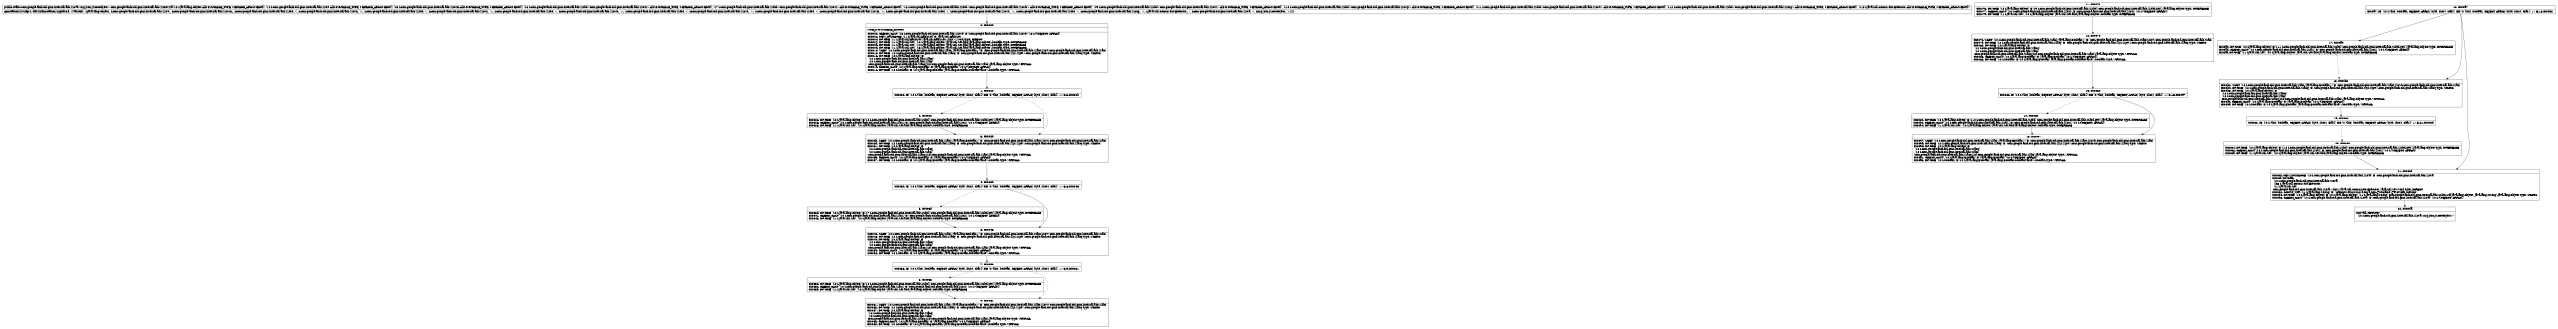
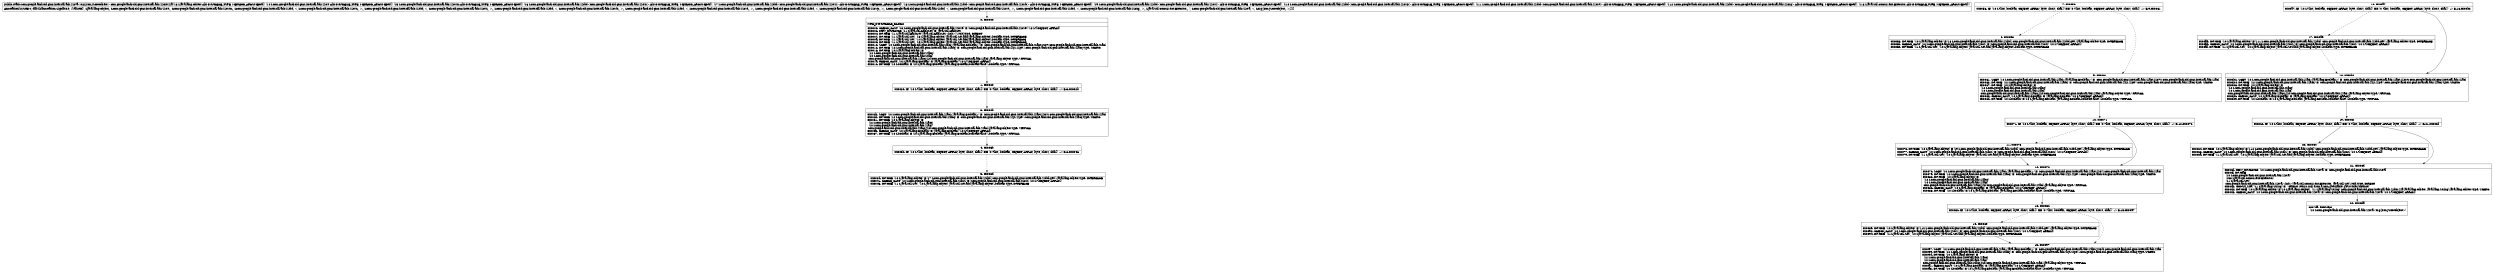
(2404, 27) -> (2350, 23)
(2467, 93) -> (2418, 136)
(2145, 109) -> (2099, 221)
(1043, 111) -> (987, 99)
(925, 121) -> none
none -> (2100, 122)
(2342, 132) -> (2331, 134)
(987, 242) -> none
